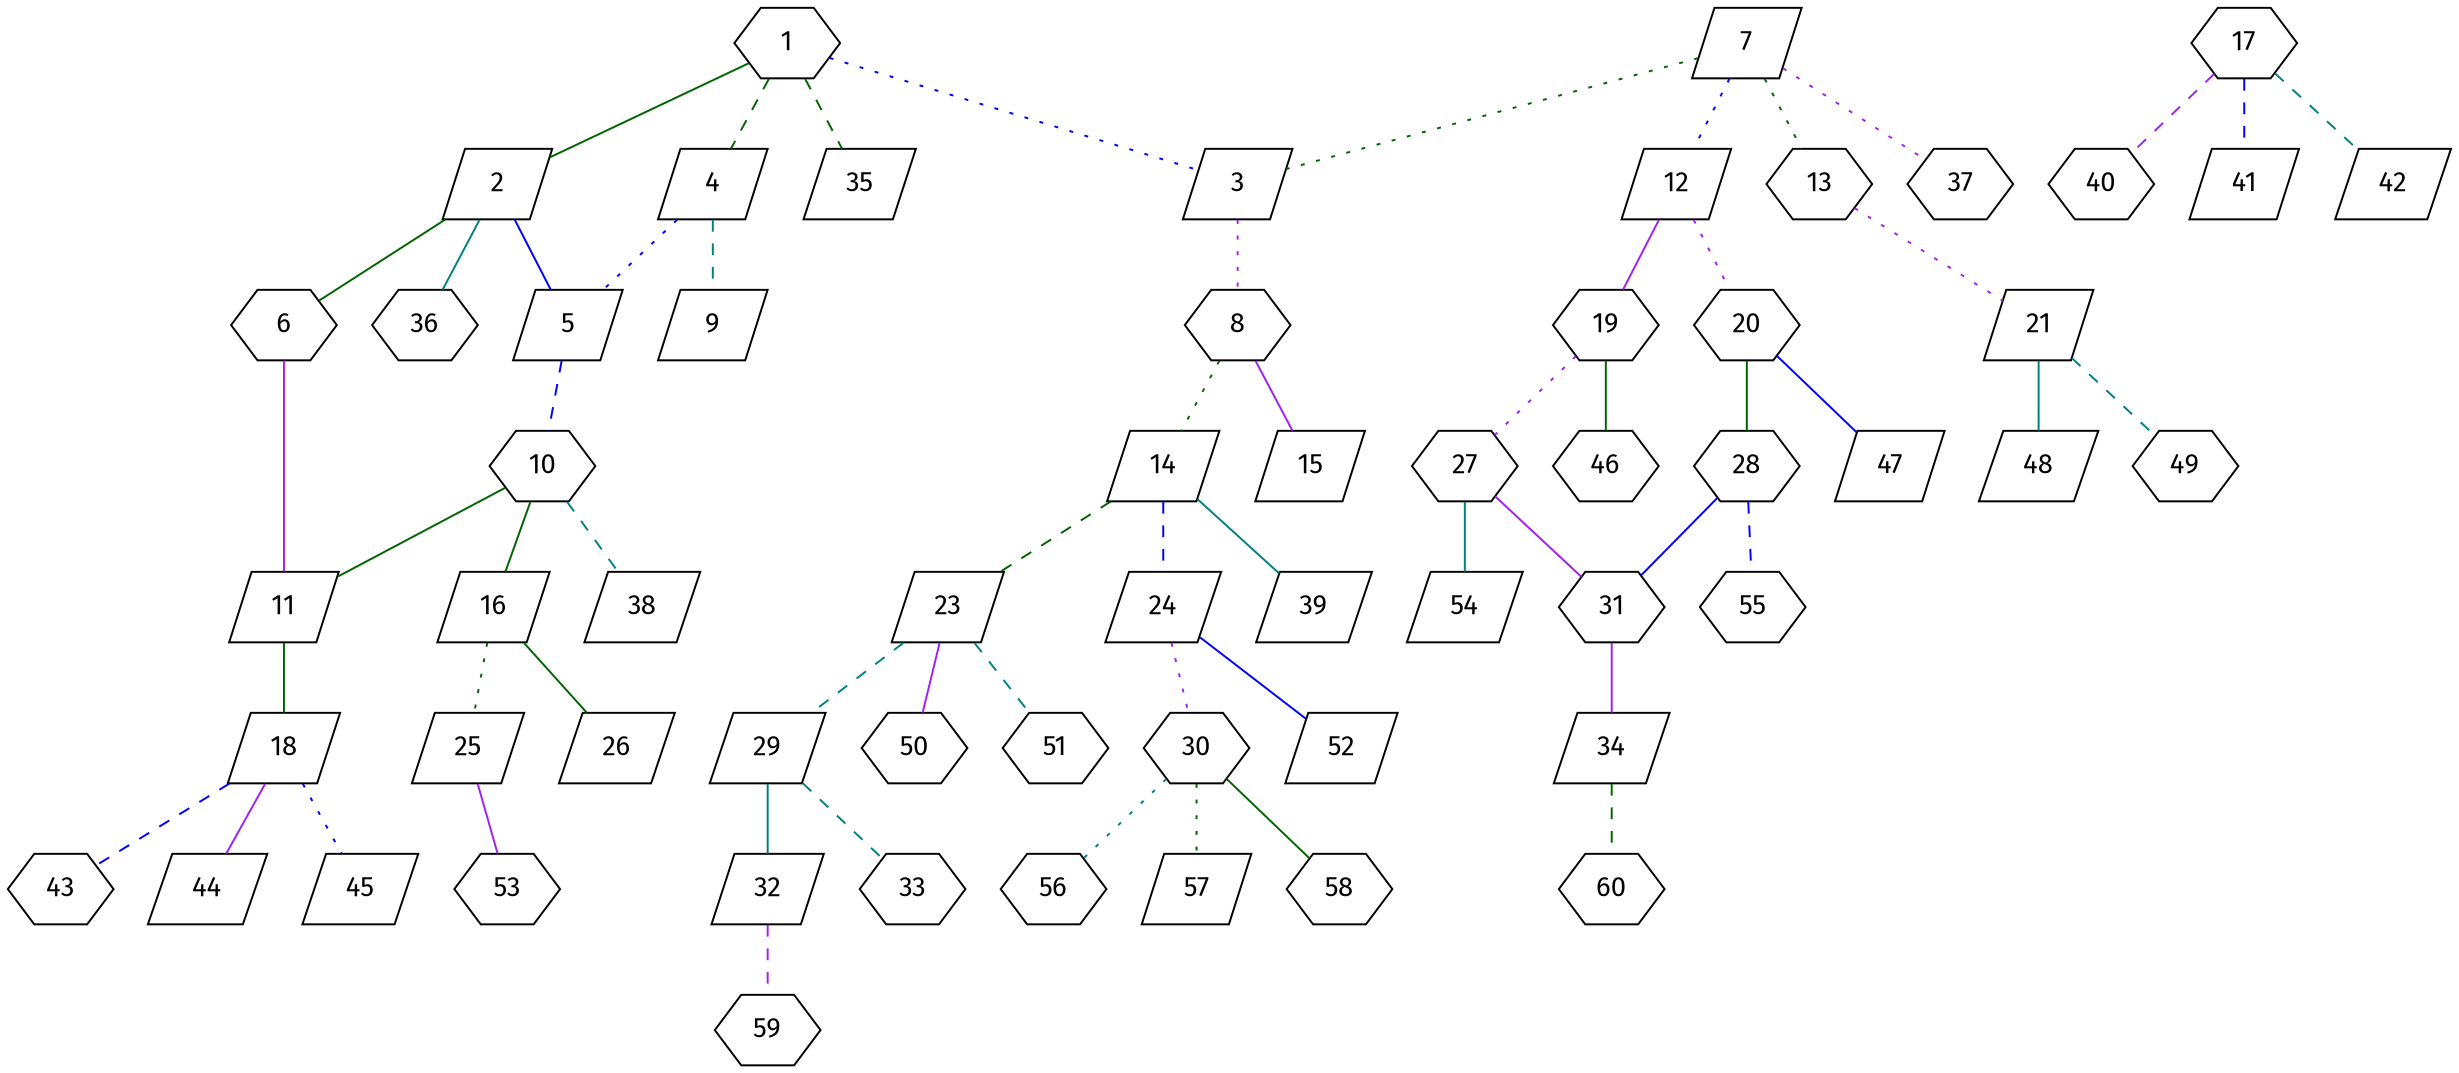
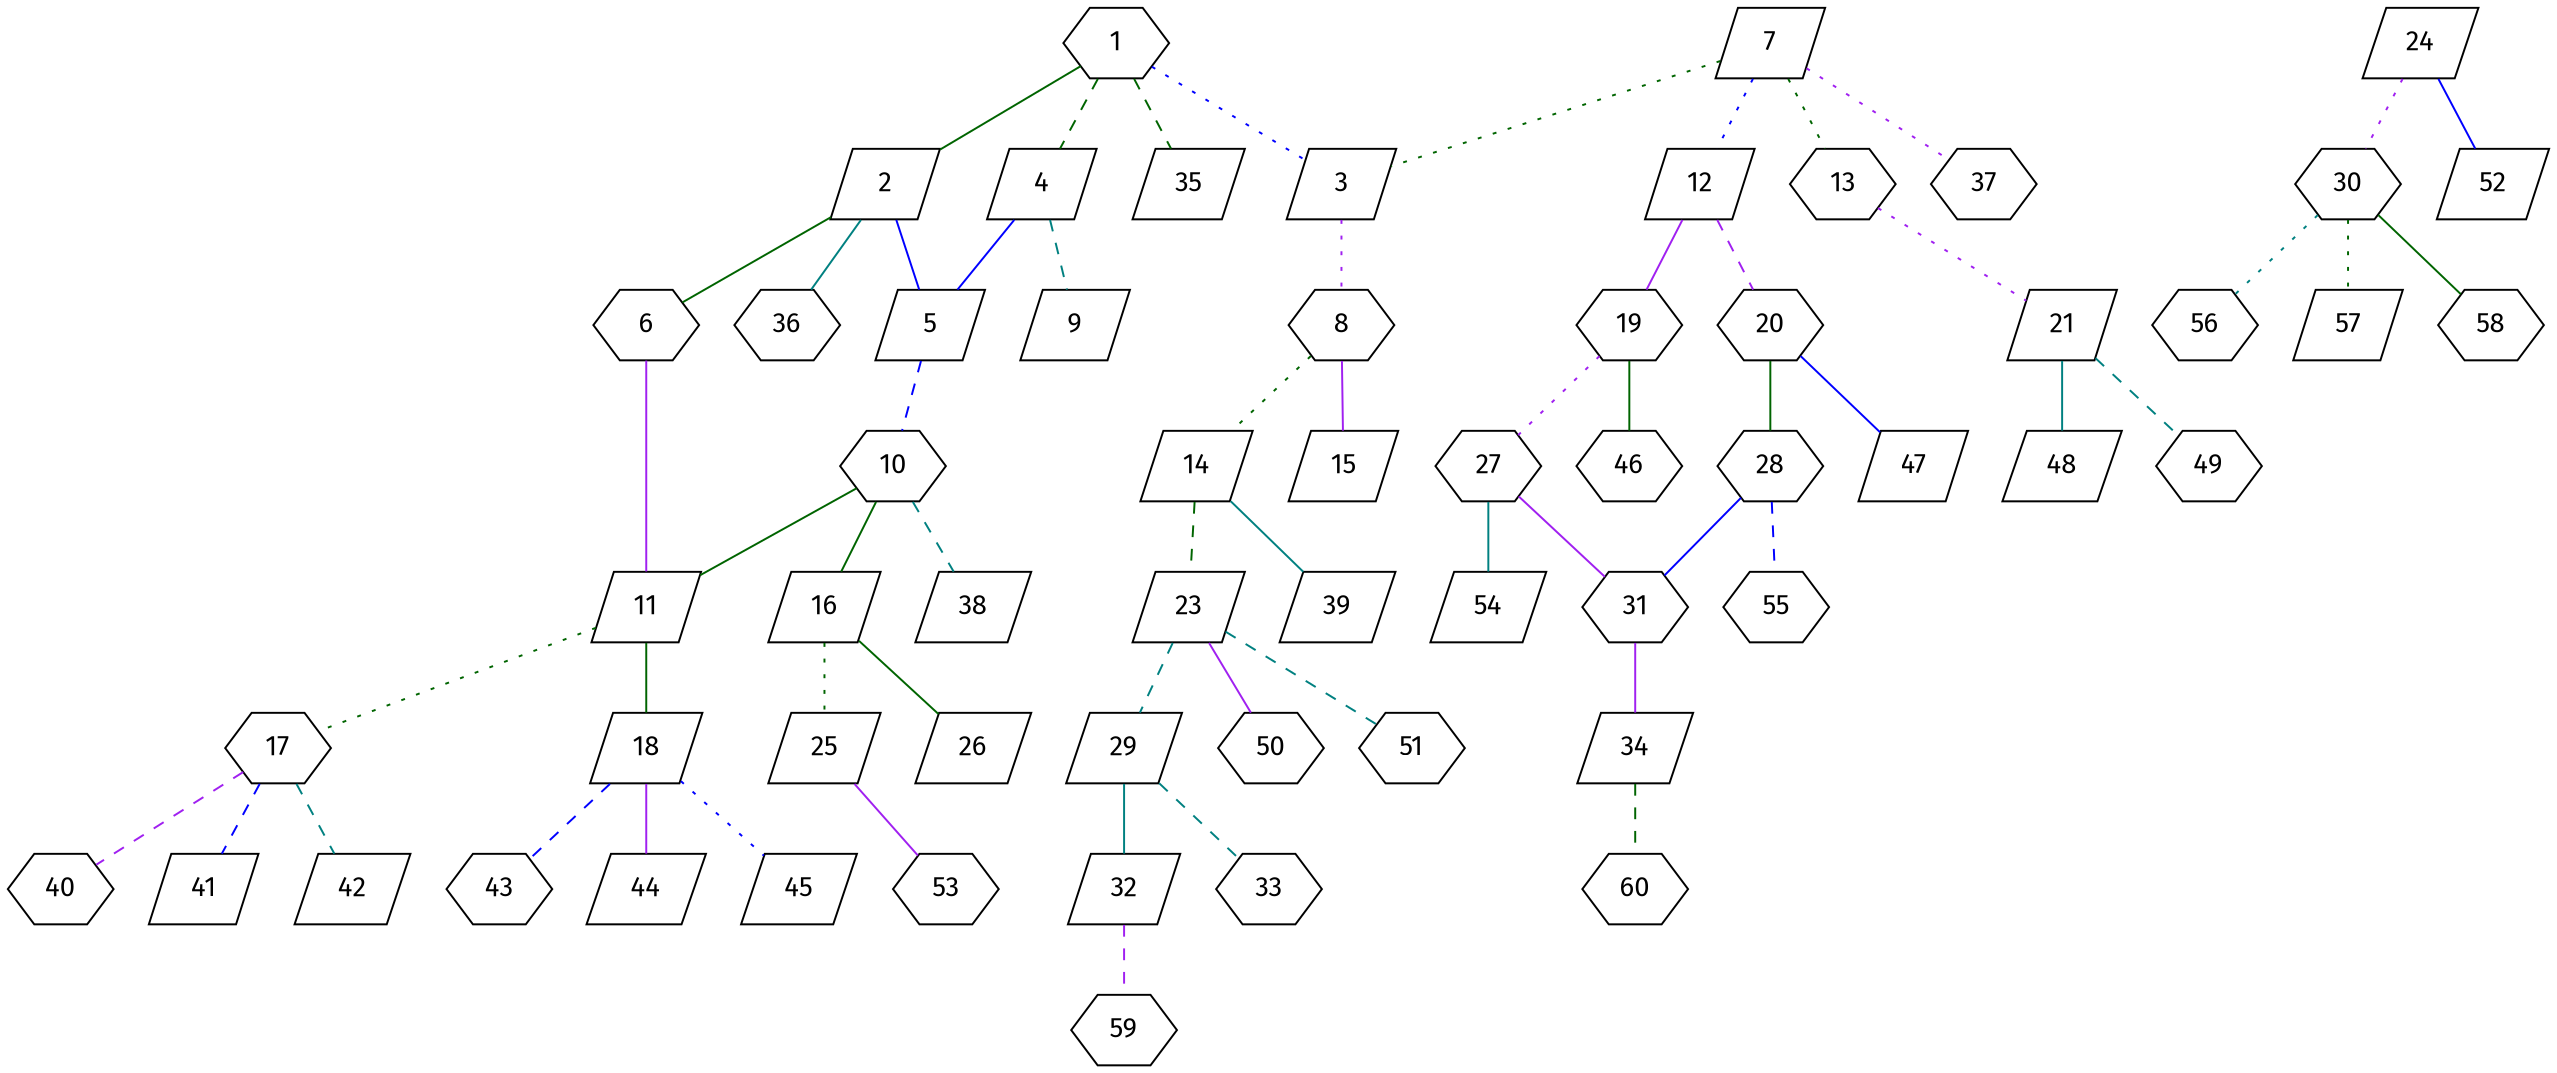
(640, 255) -> (986, 255)
(1712, 255) -> (1735, 255)
(1163, 537) -> none
none -> (457, 679)
